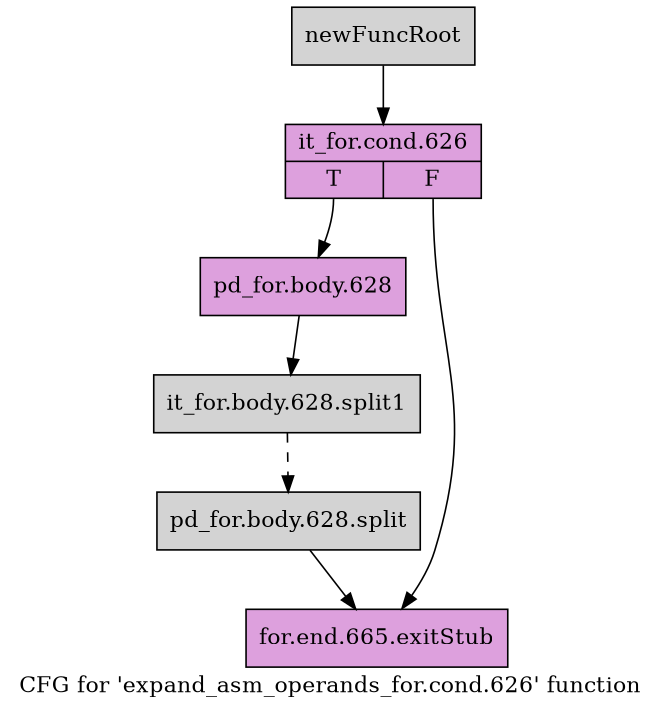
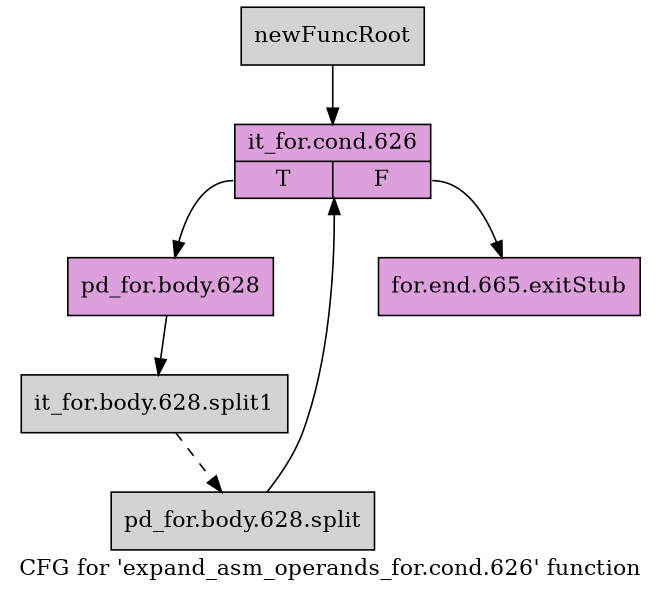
(328, 573) -> (322, 359)
